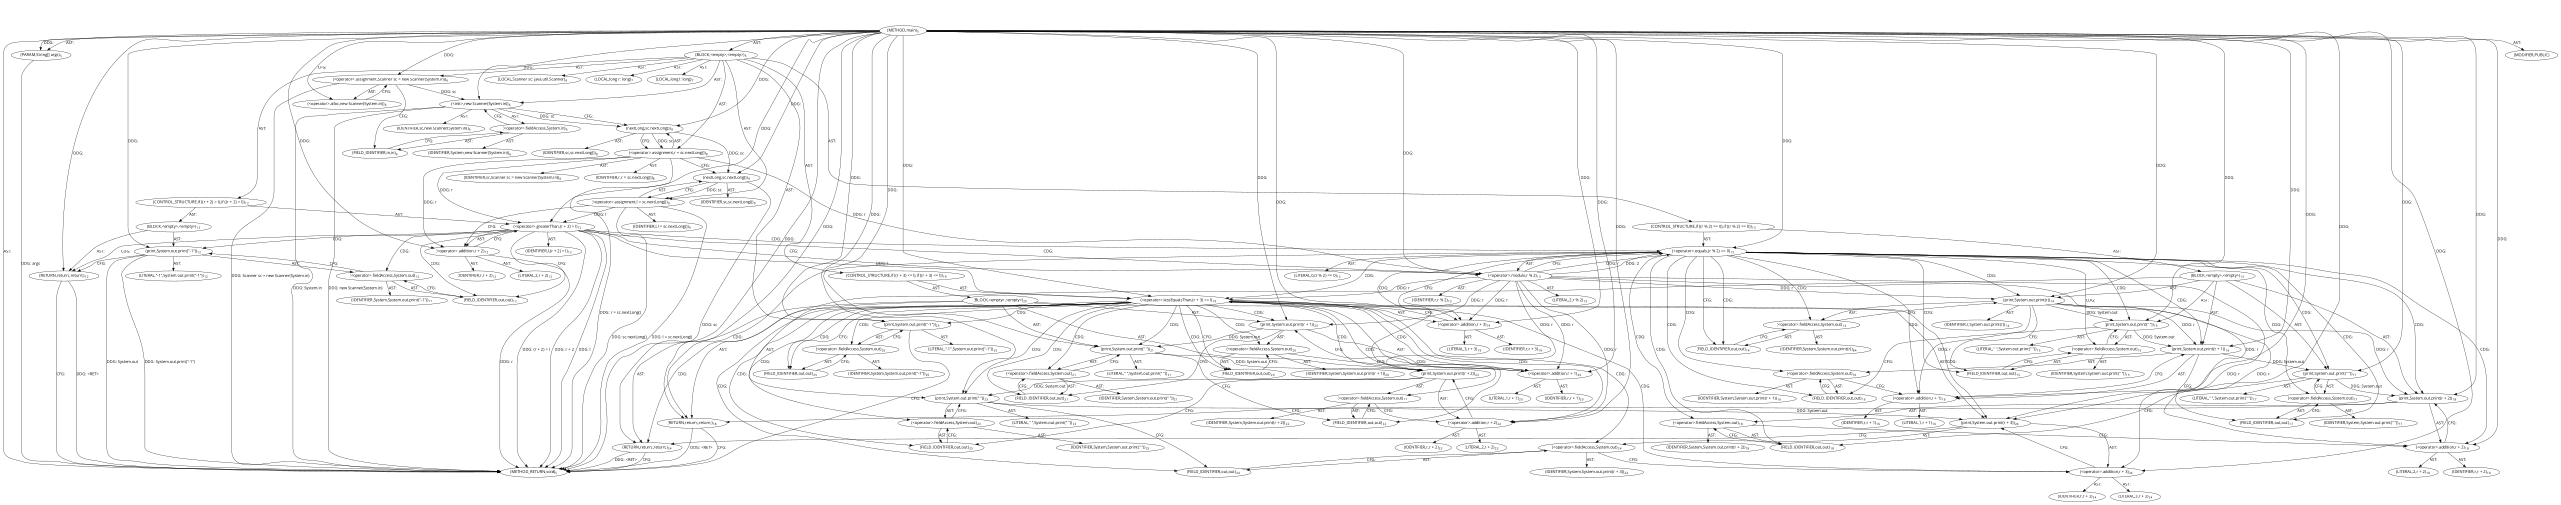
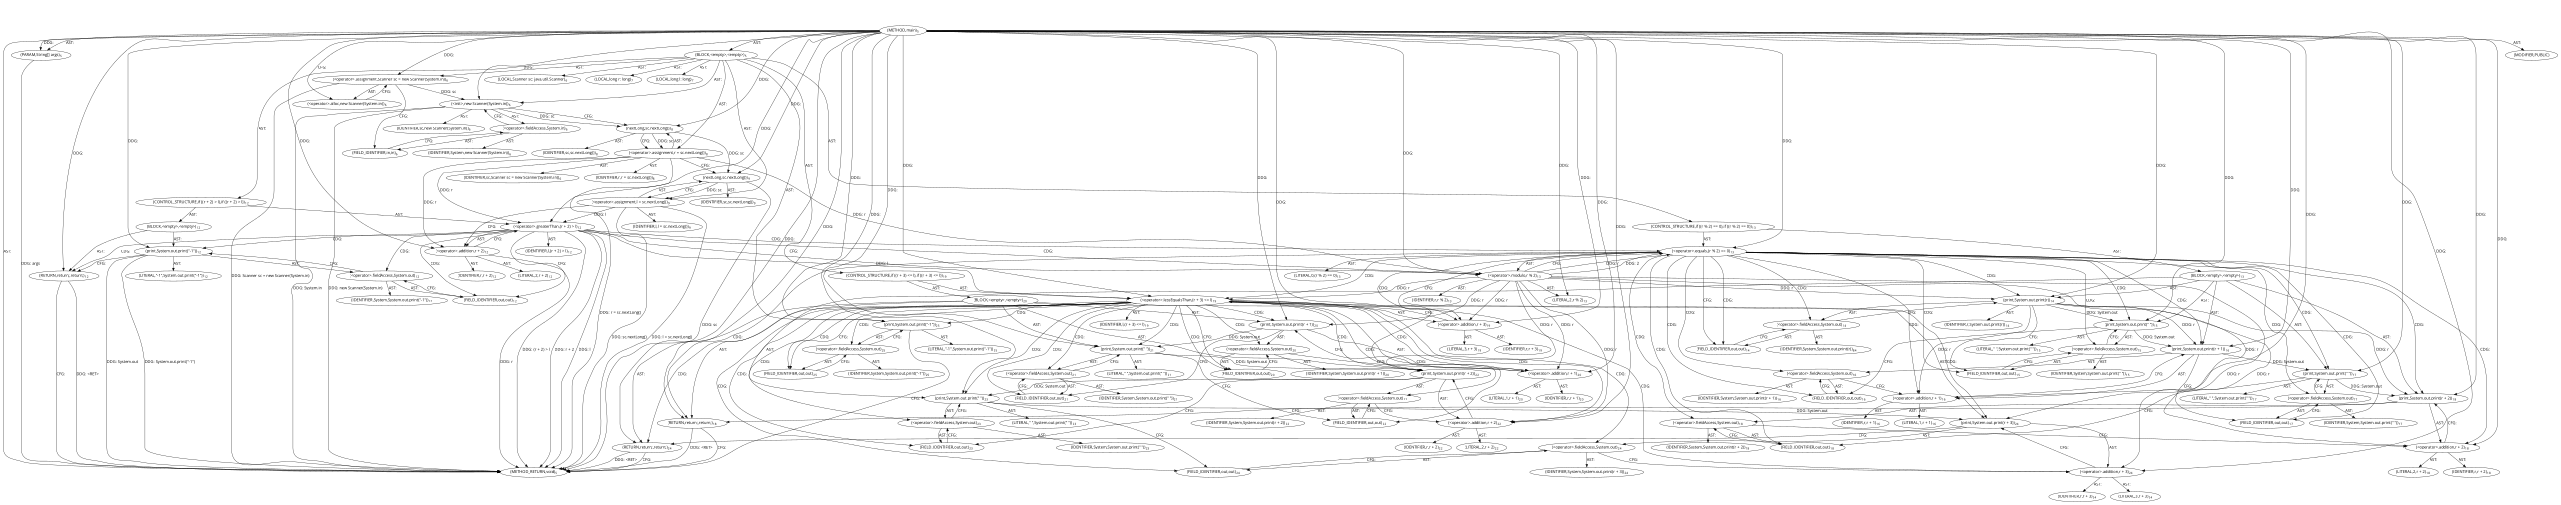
(2303, 33) -> (1363, 40)
none -> (1124, 325)
